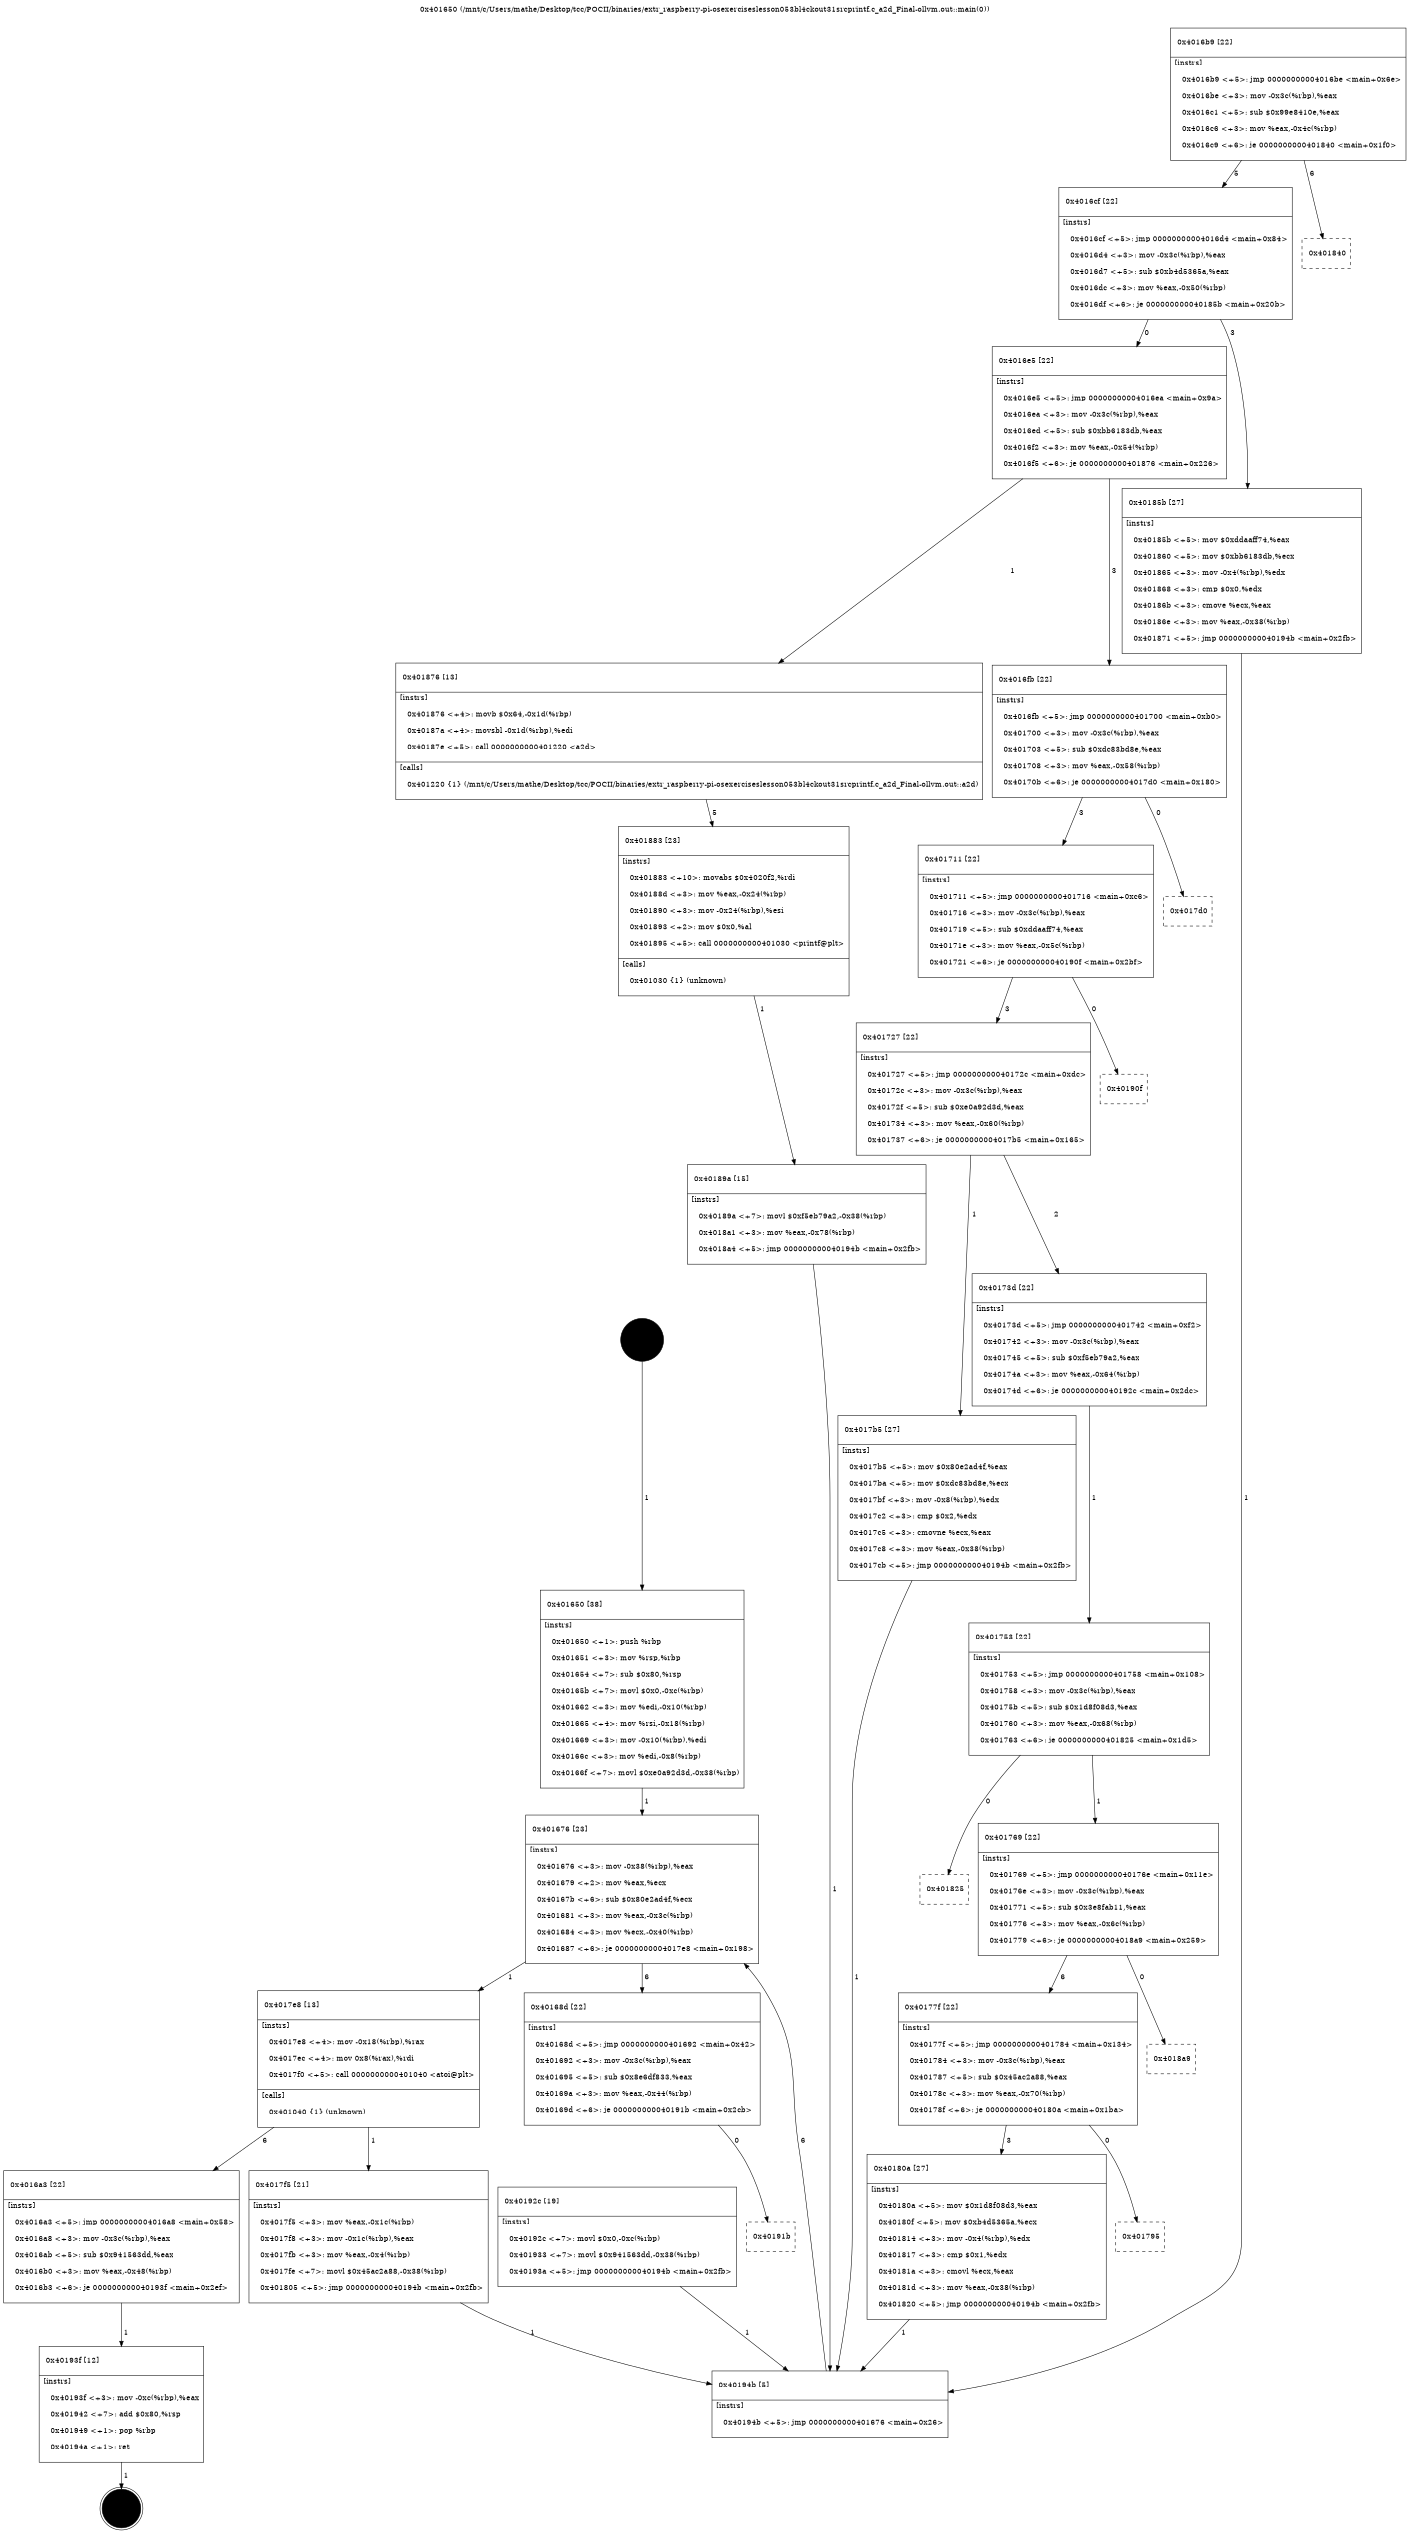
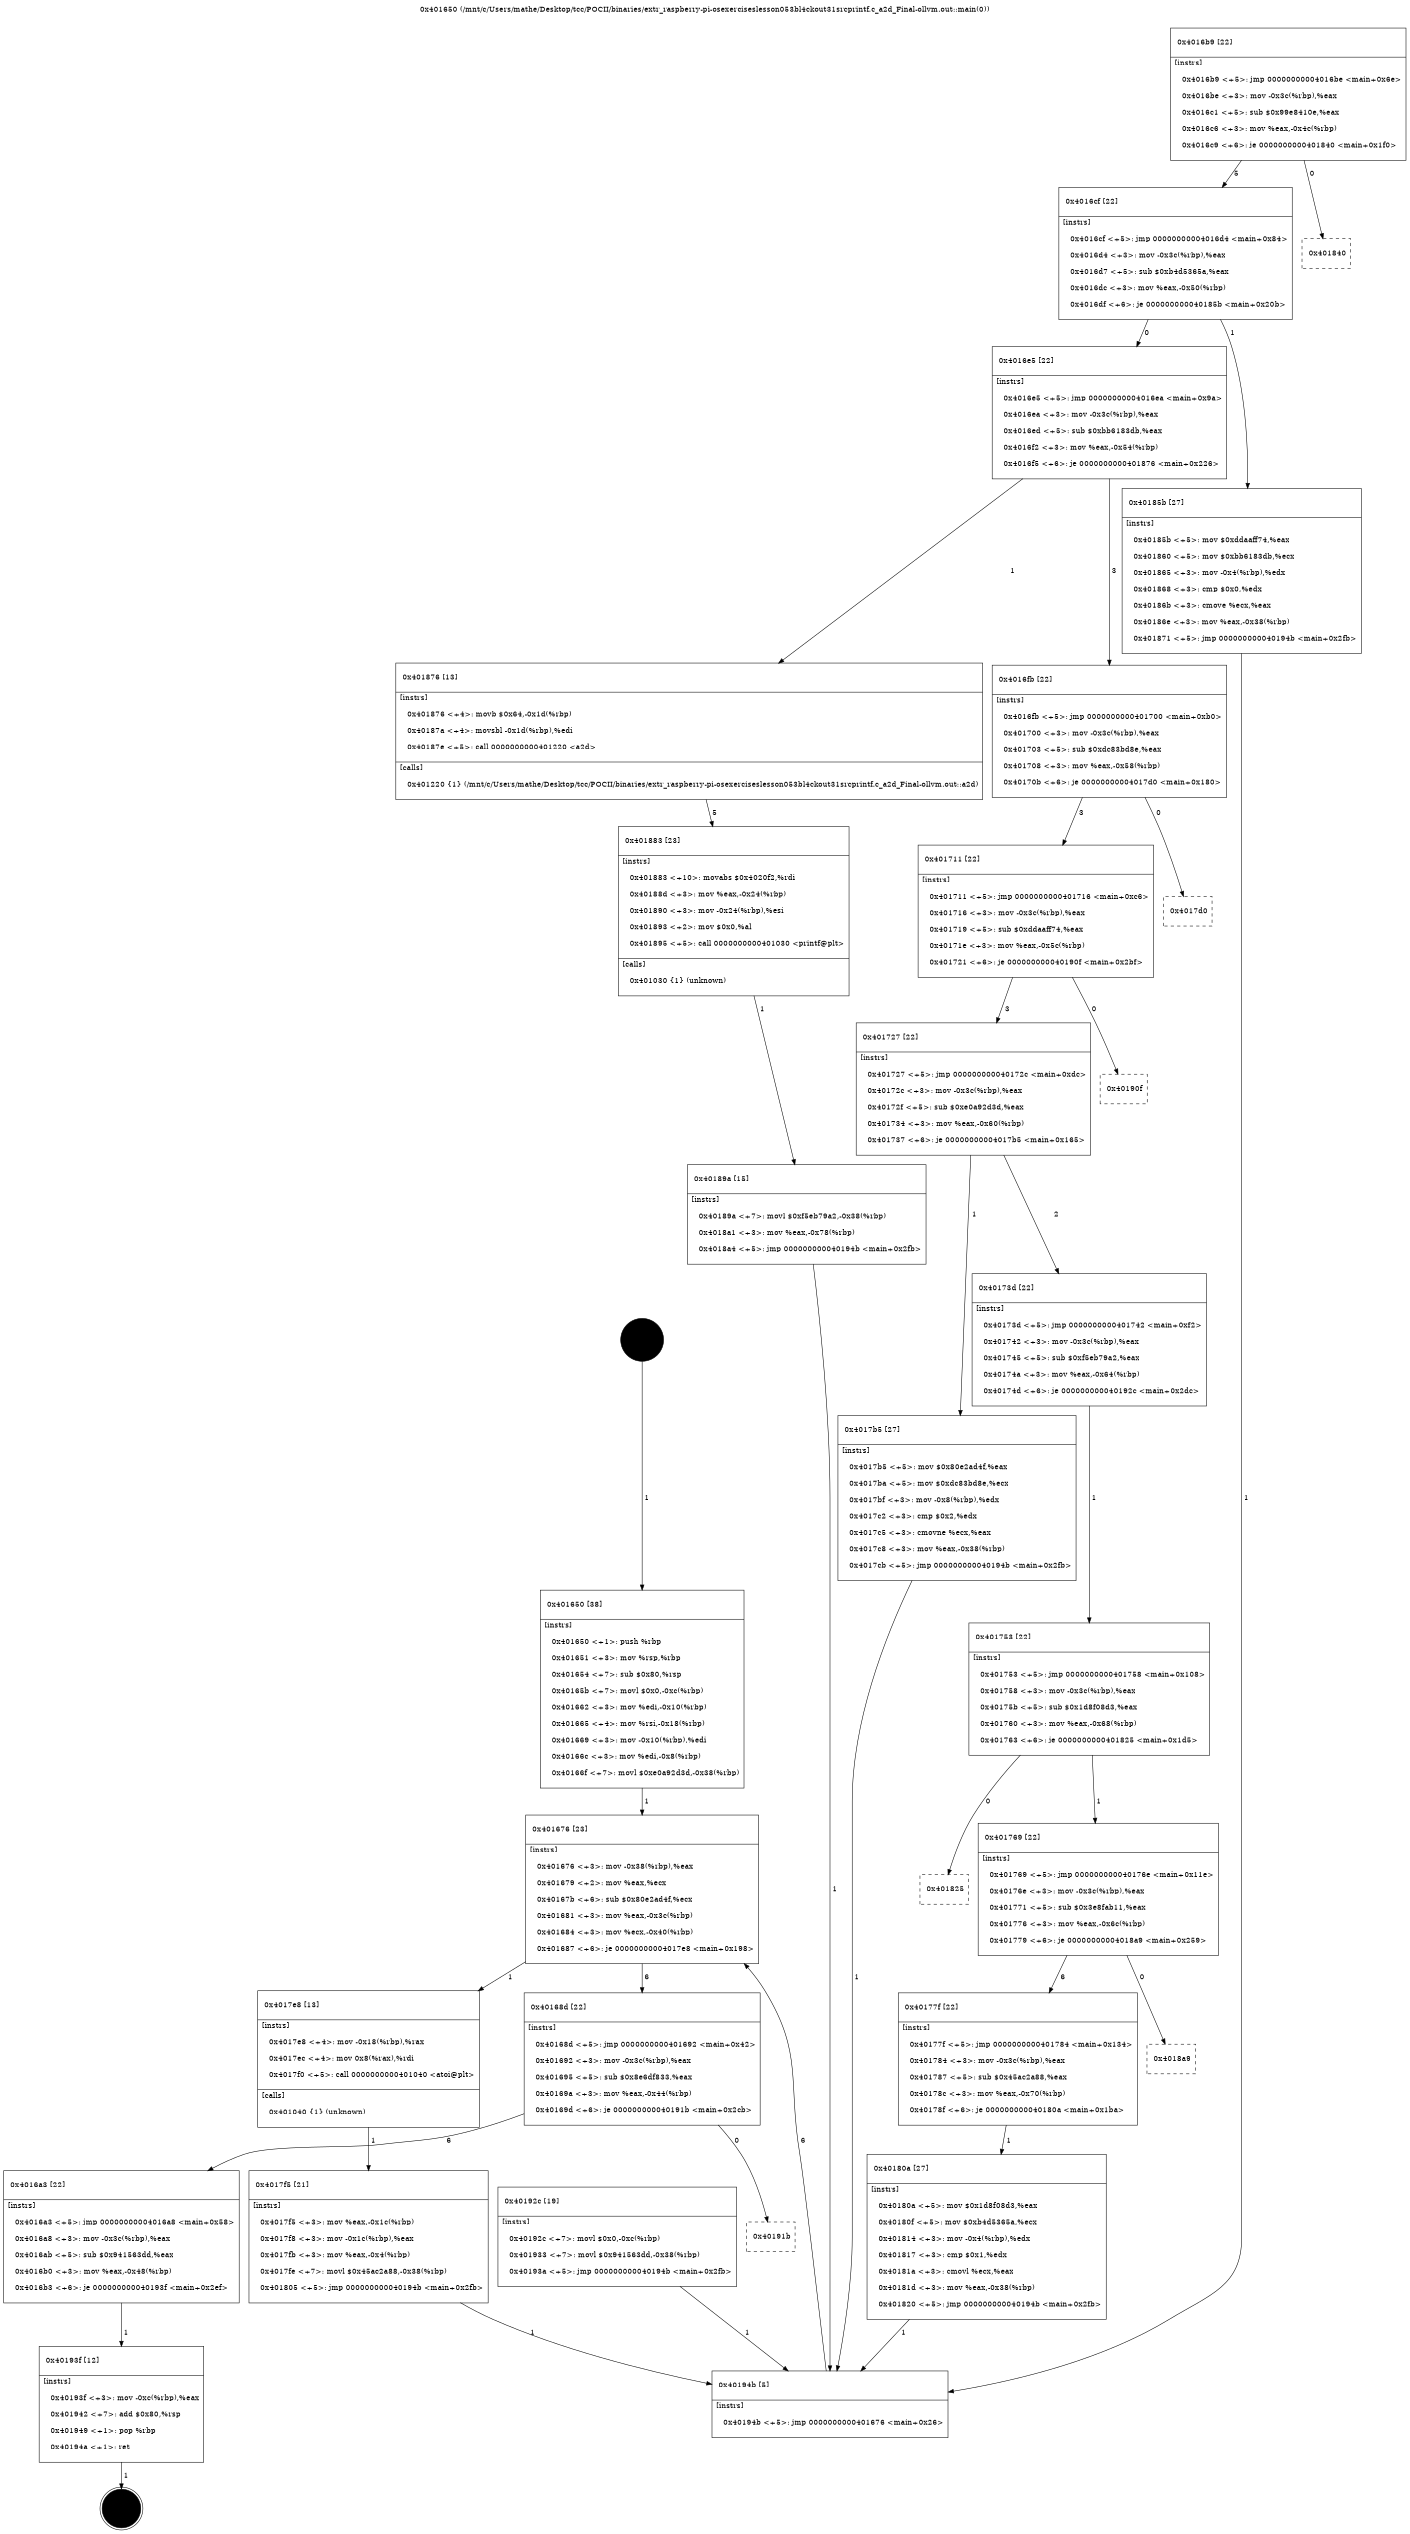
(1311, 174) -> (1311, 174)
(1232, 333) -> (1232, 333)
(1008, 2141) -> (1008, 2141)
(246, 2147) -> (376, 2145)
(1140, 2237) -> none
